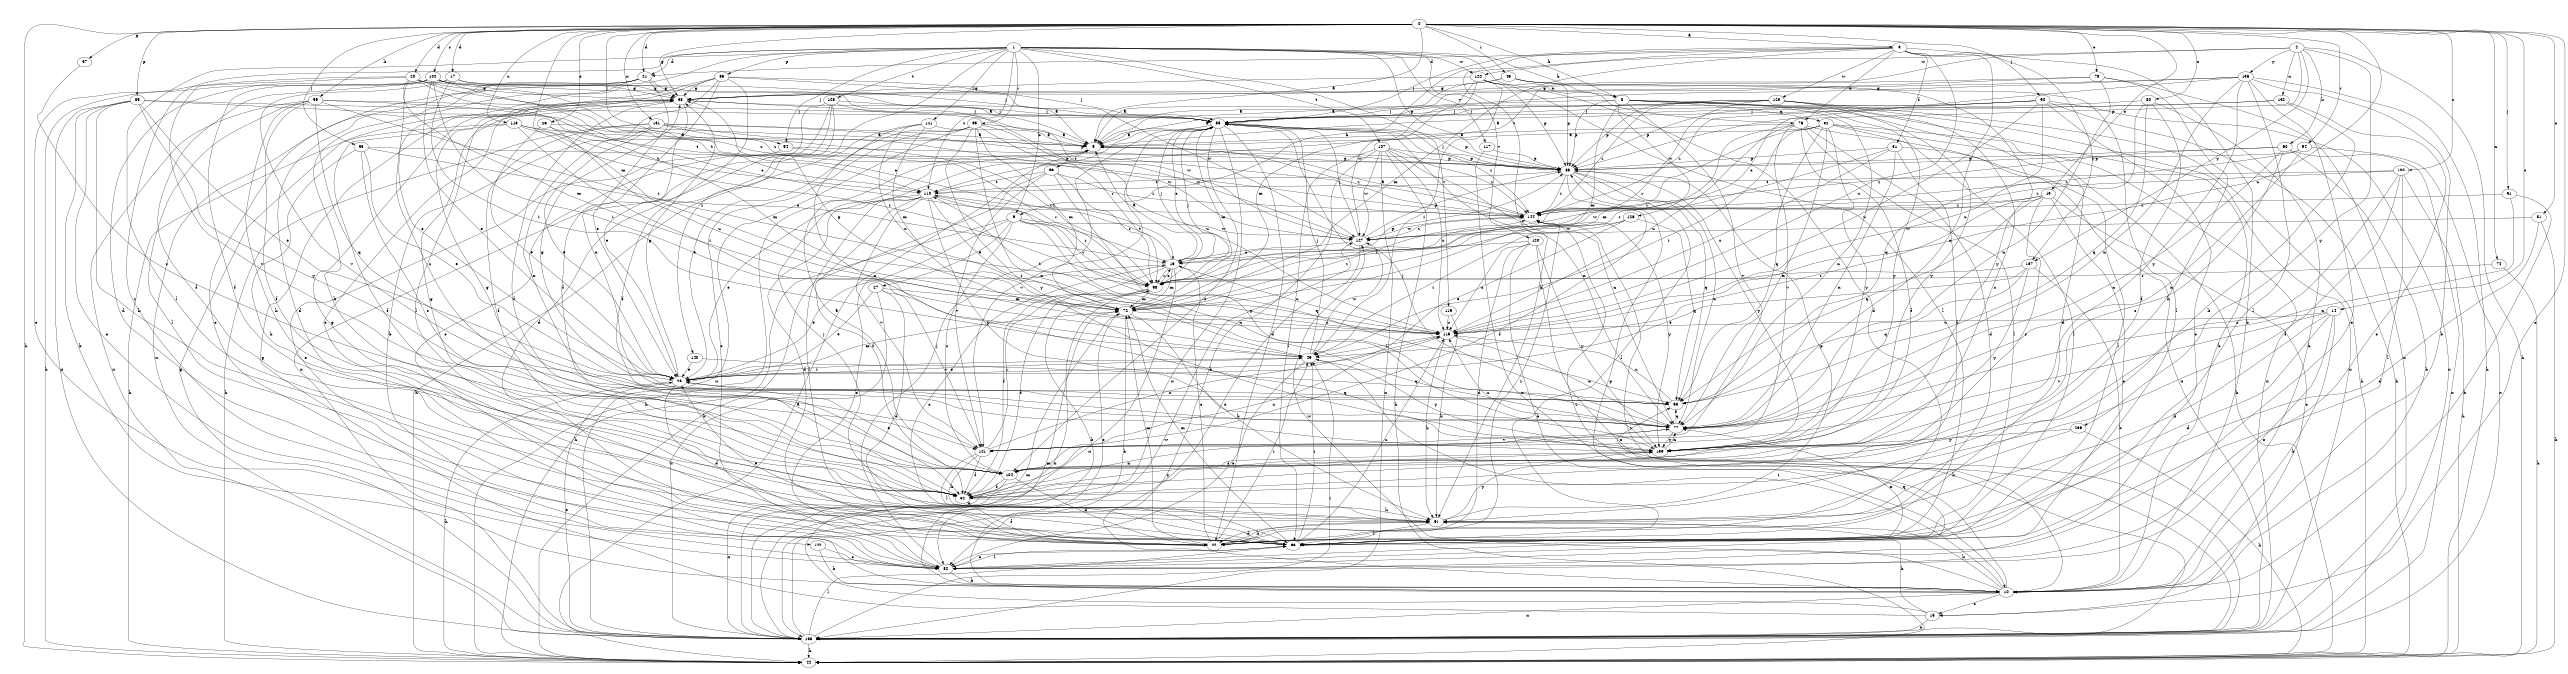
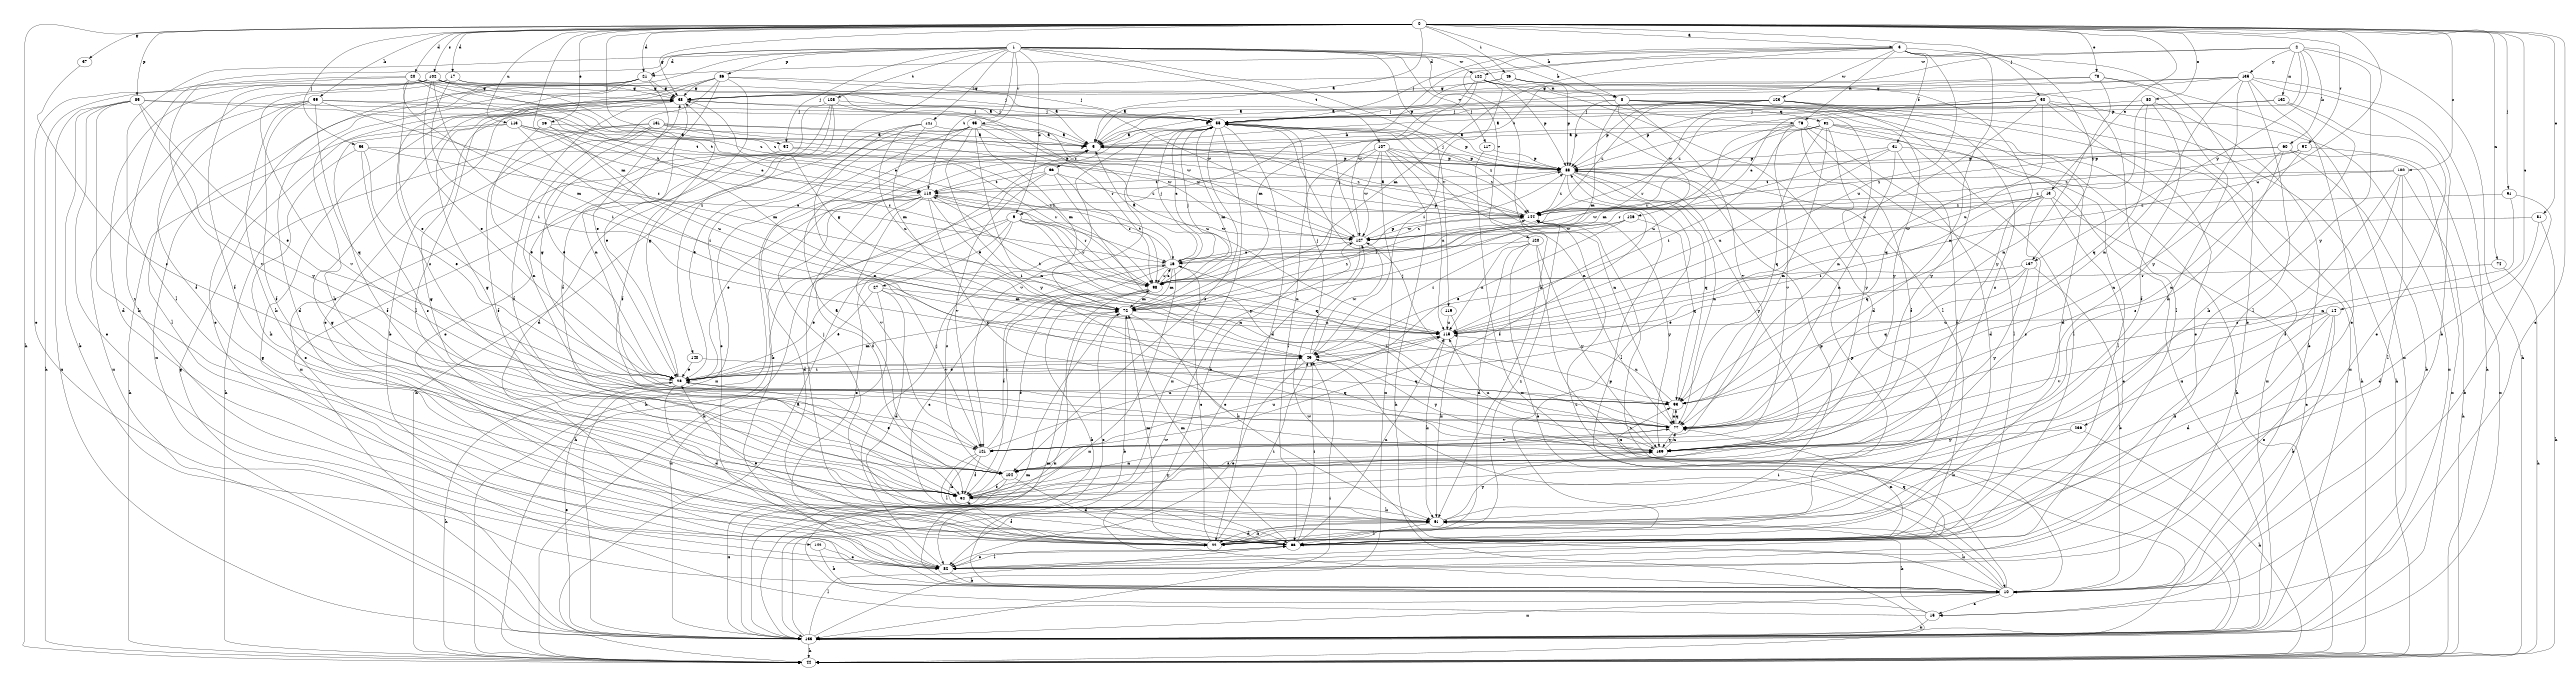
(979, 25) -> none
(2233, 208) -> (827, 527)
(1574, 379) -> (1673, 415)
none -> (1886, 412)
